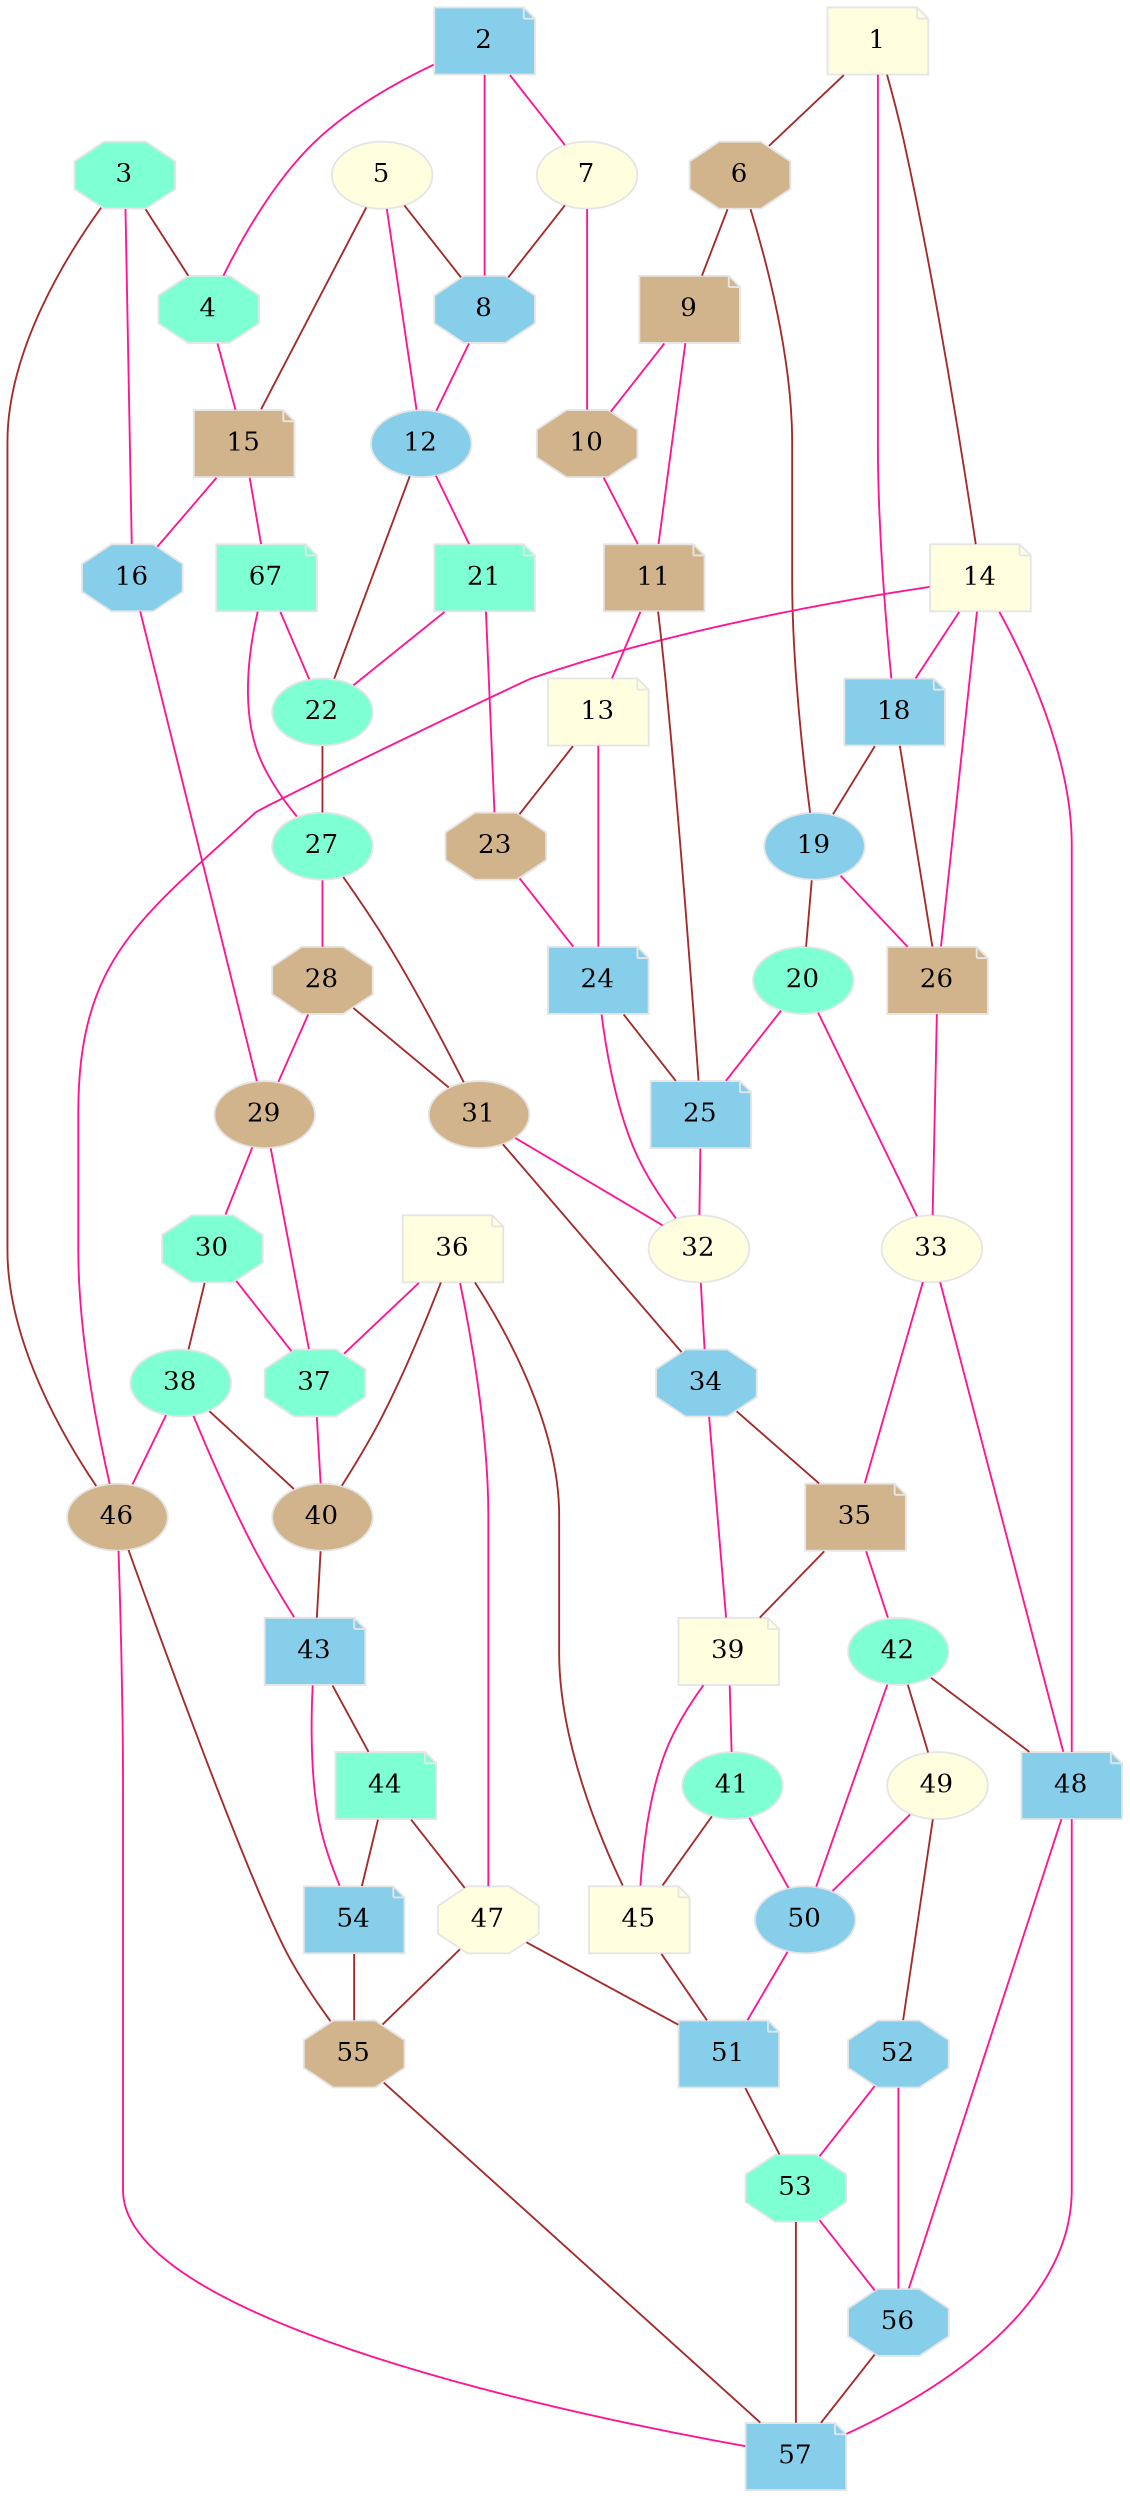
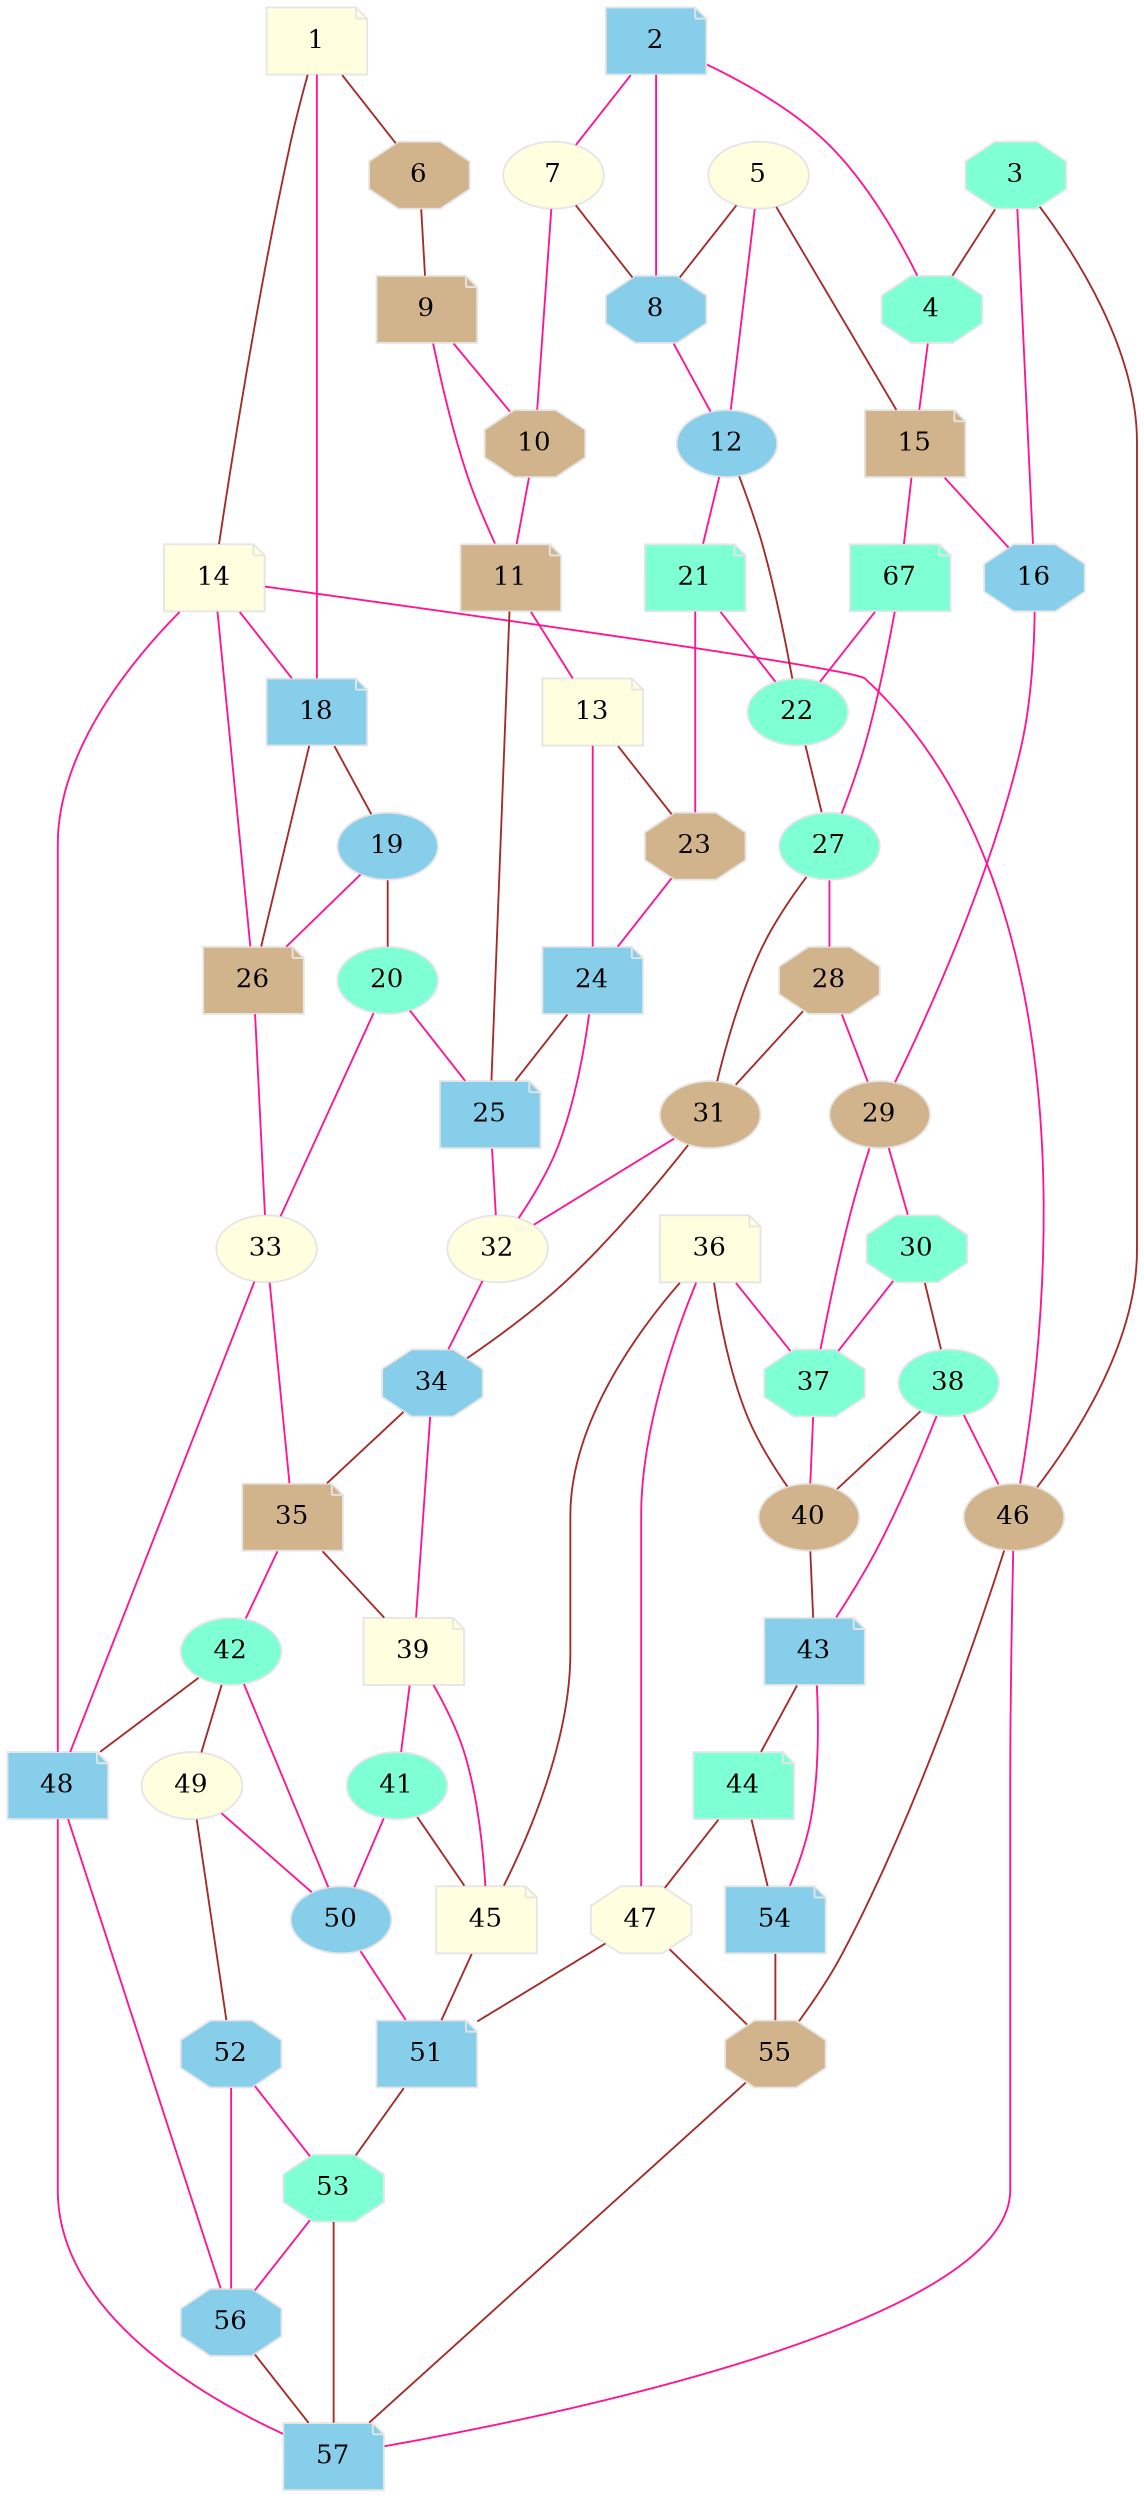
(792, 509) -> none
